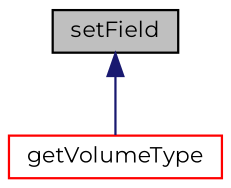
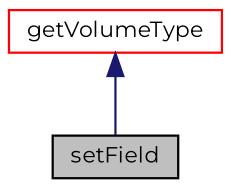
(115, 106) -> (115, 106)
